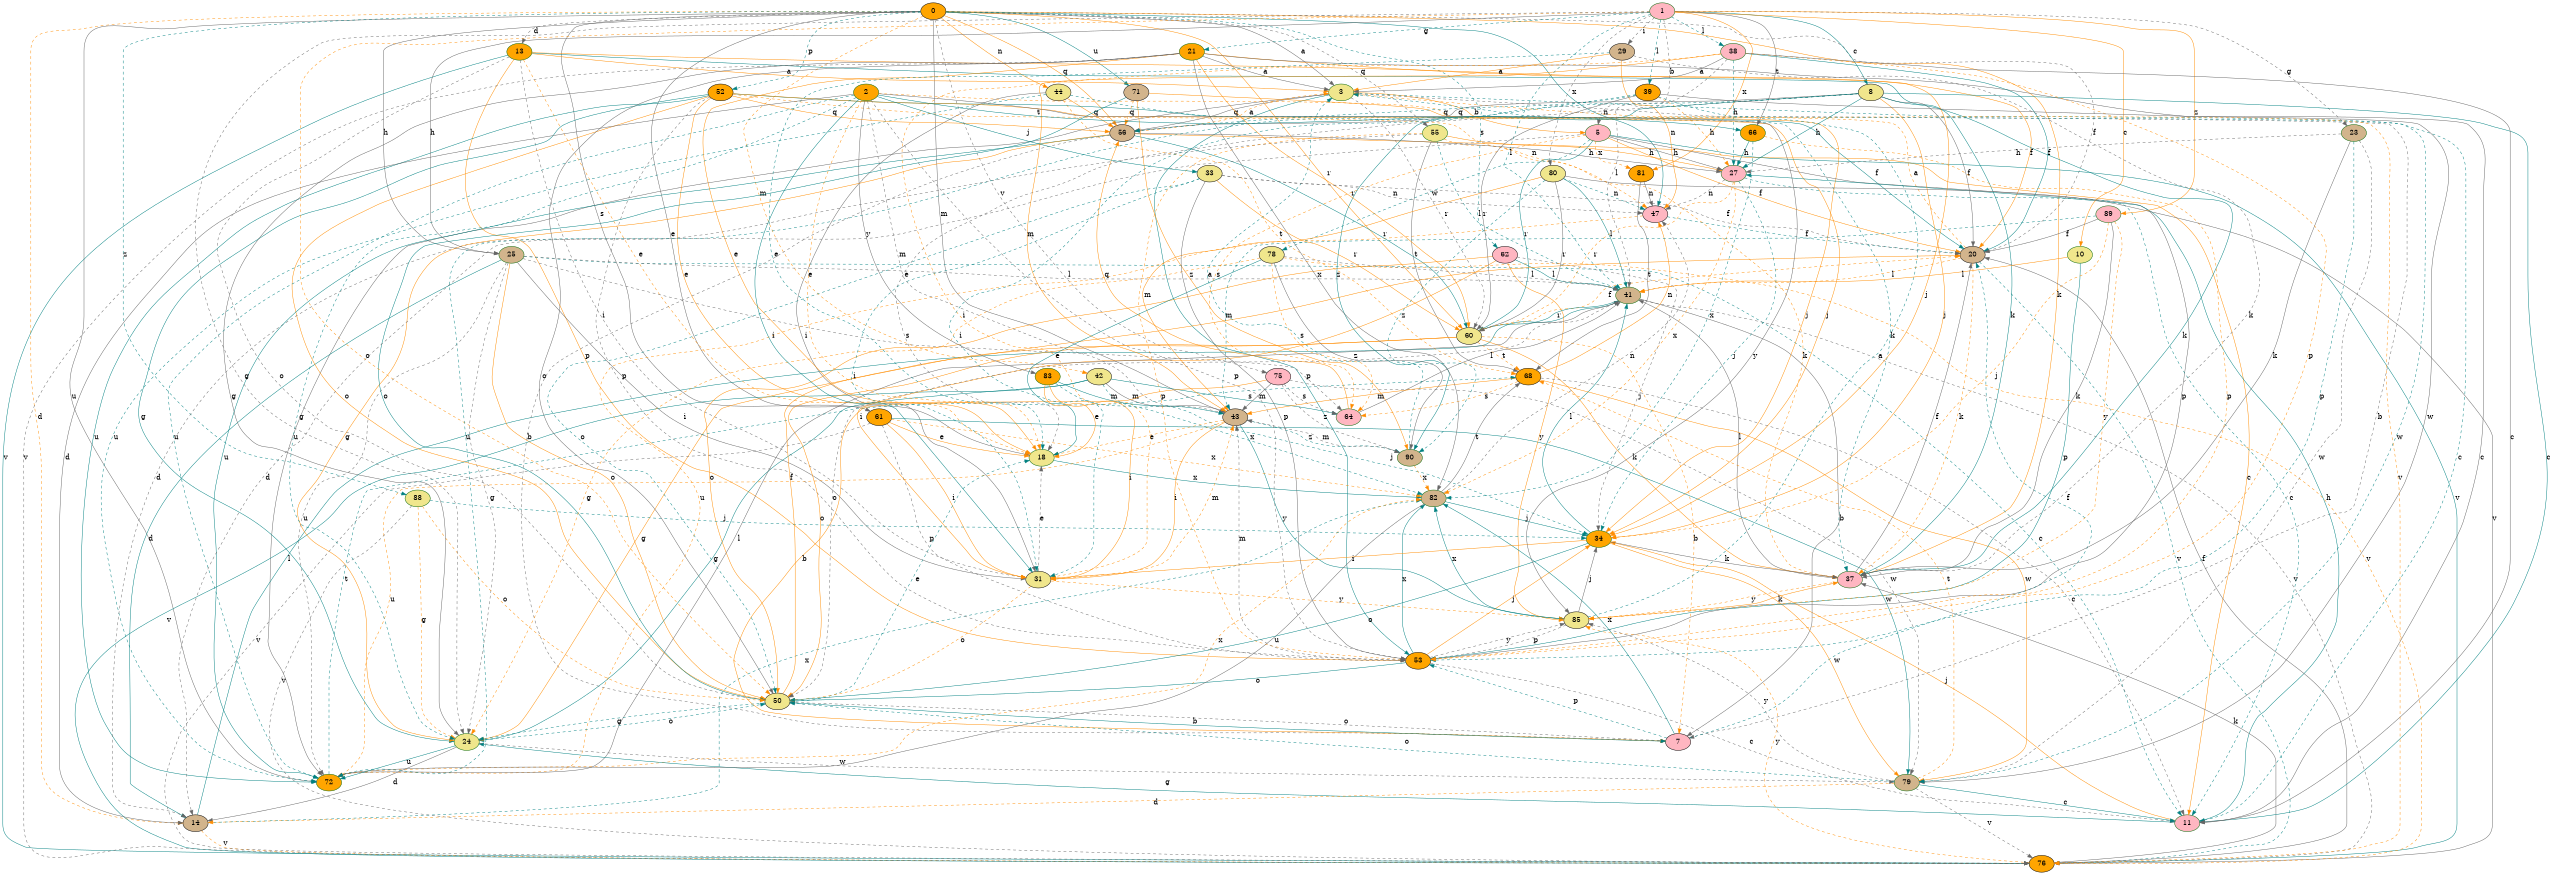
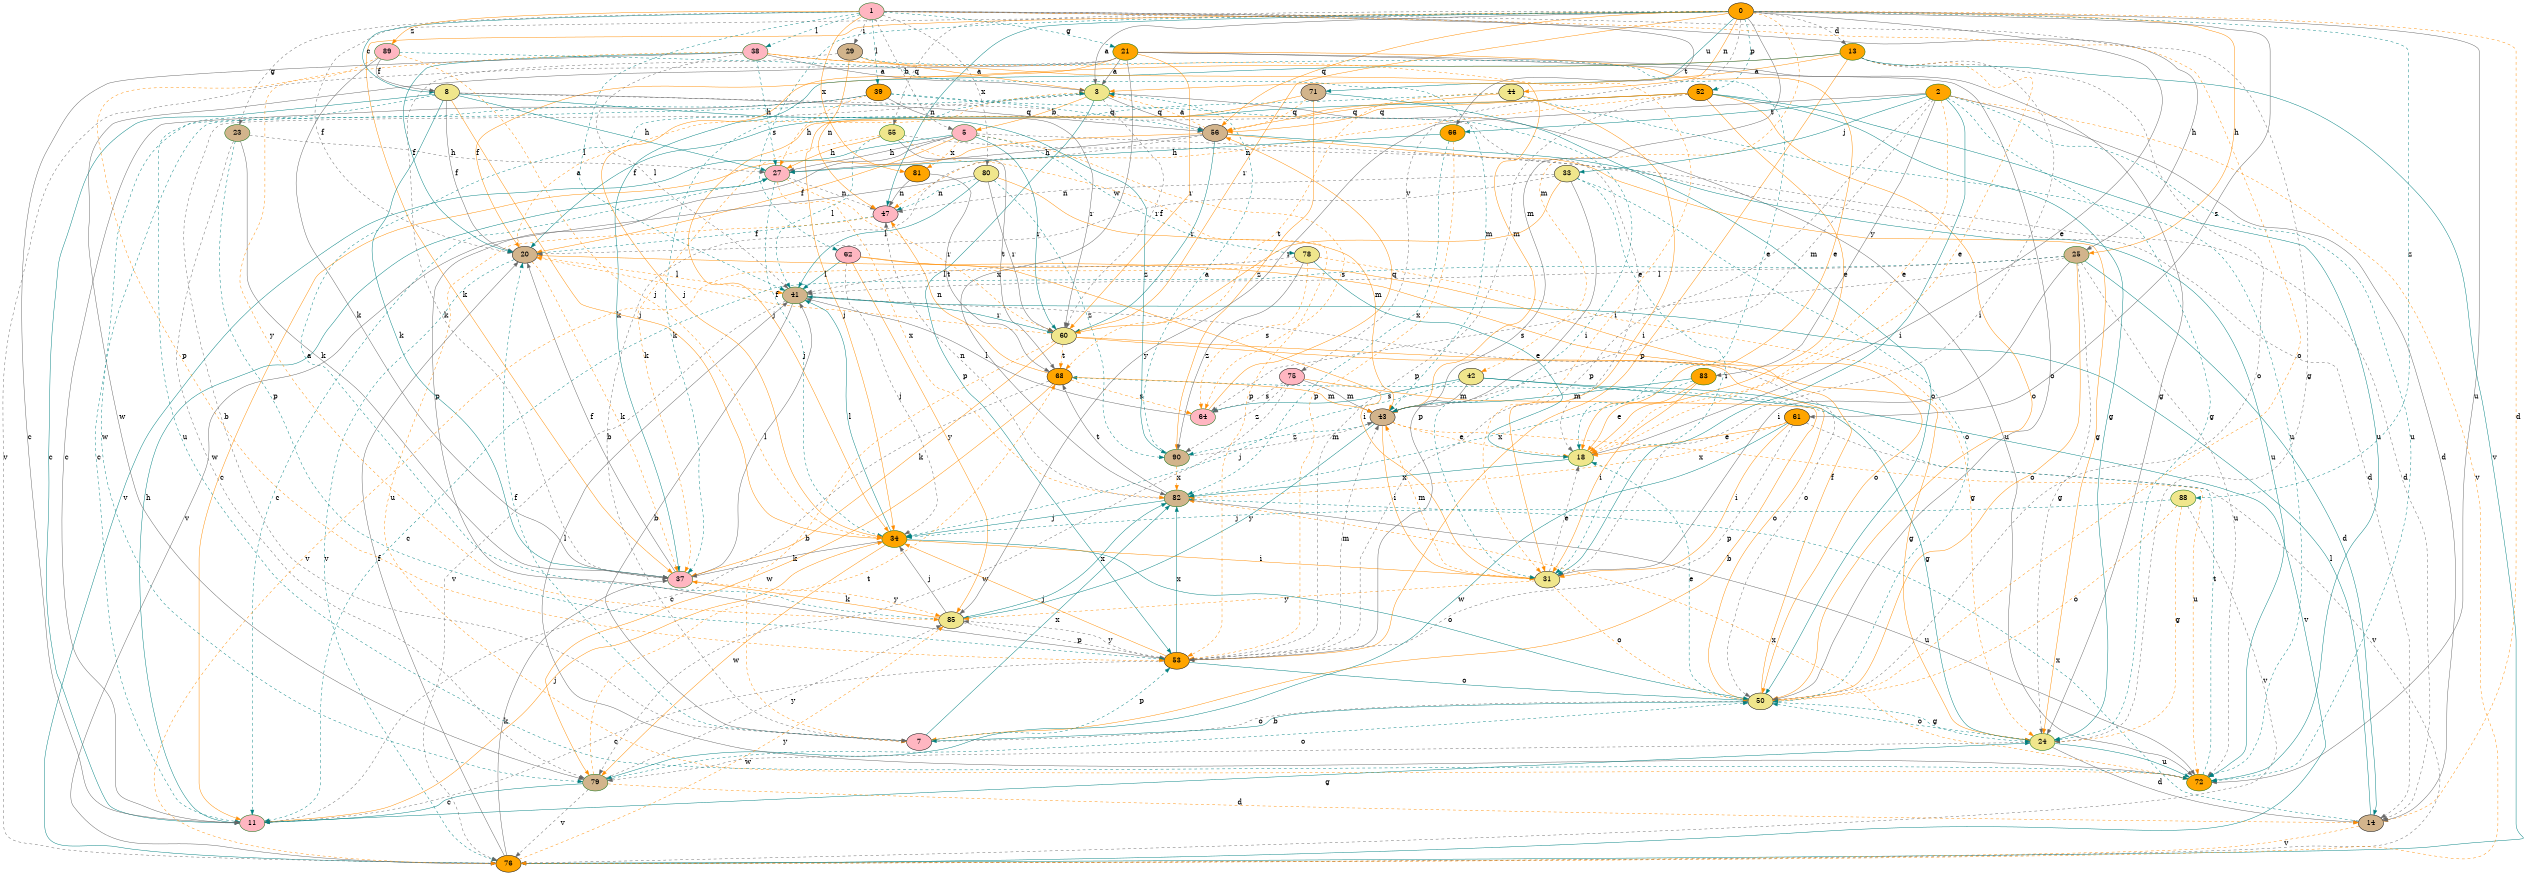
(515, 29) -> (2217, 32)
(2045, 238) -> (394, 84)
(2080, 255) -> none
(798, 322) -> (1642, 329)
